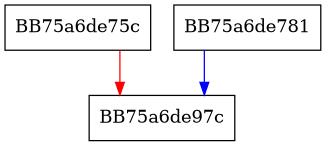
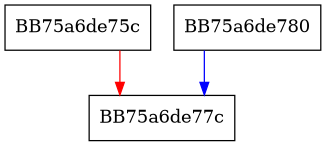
(247, 28) -> (247, 28)
(162, 118) -> (162, 118)
